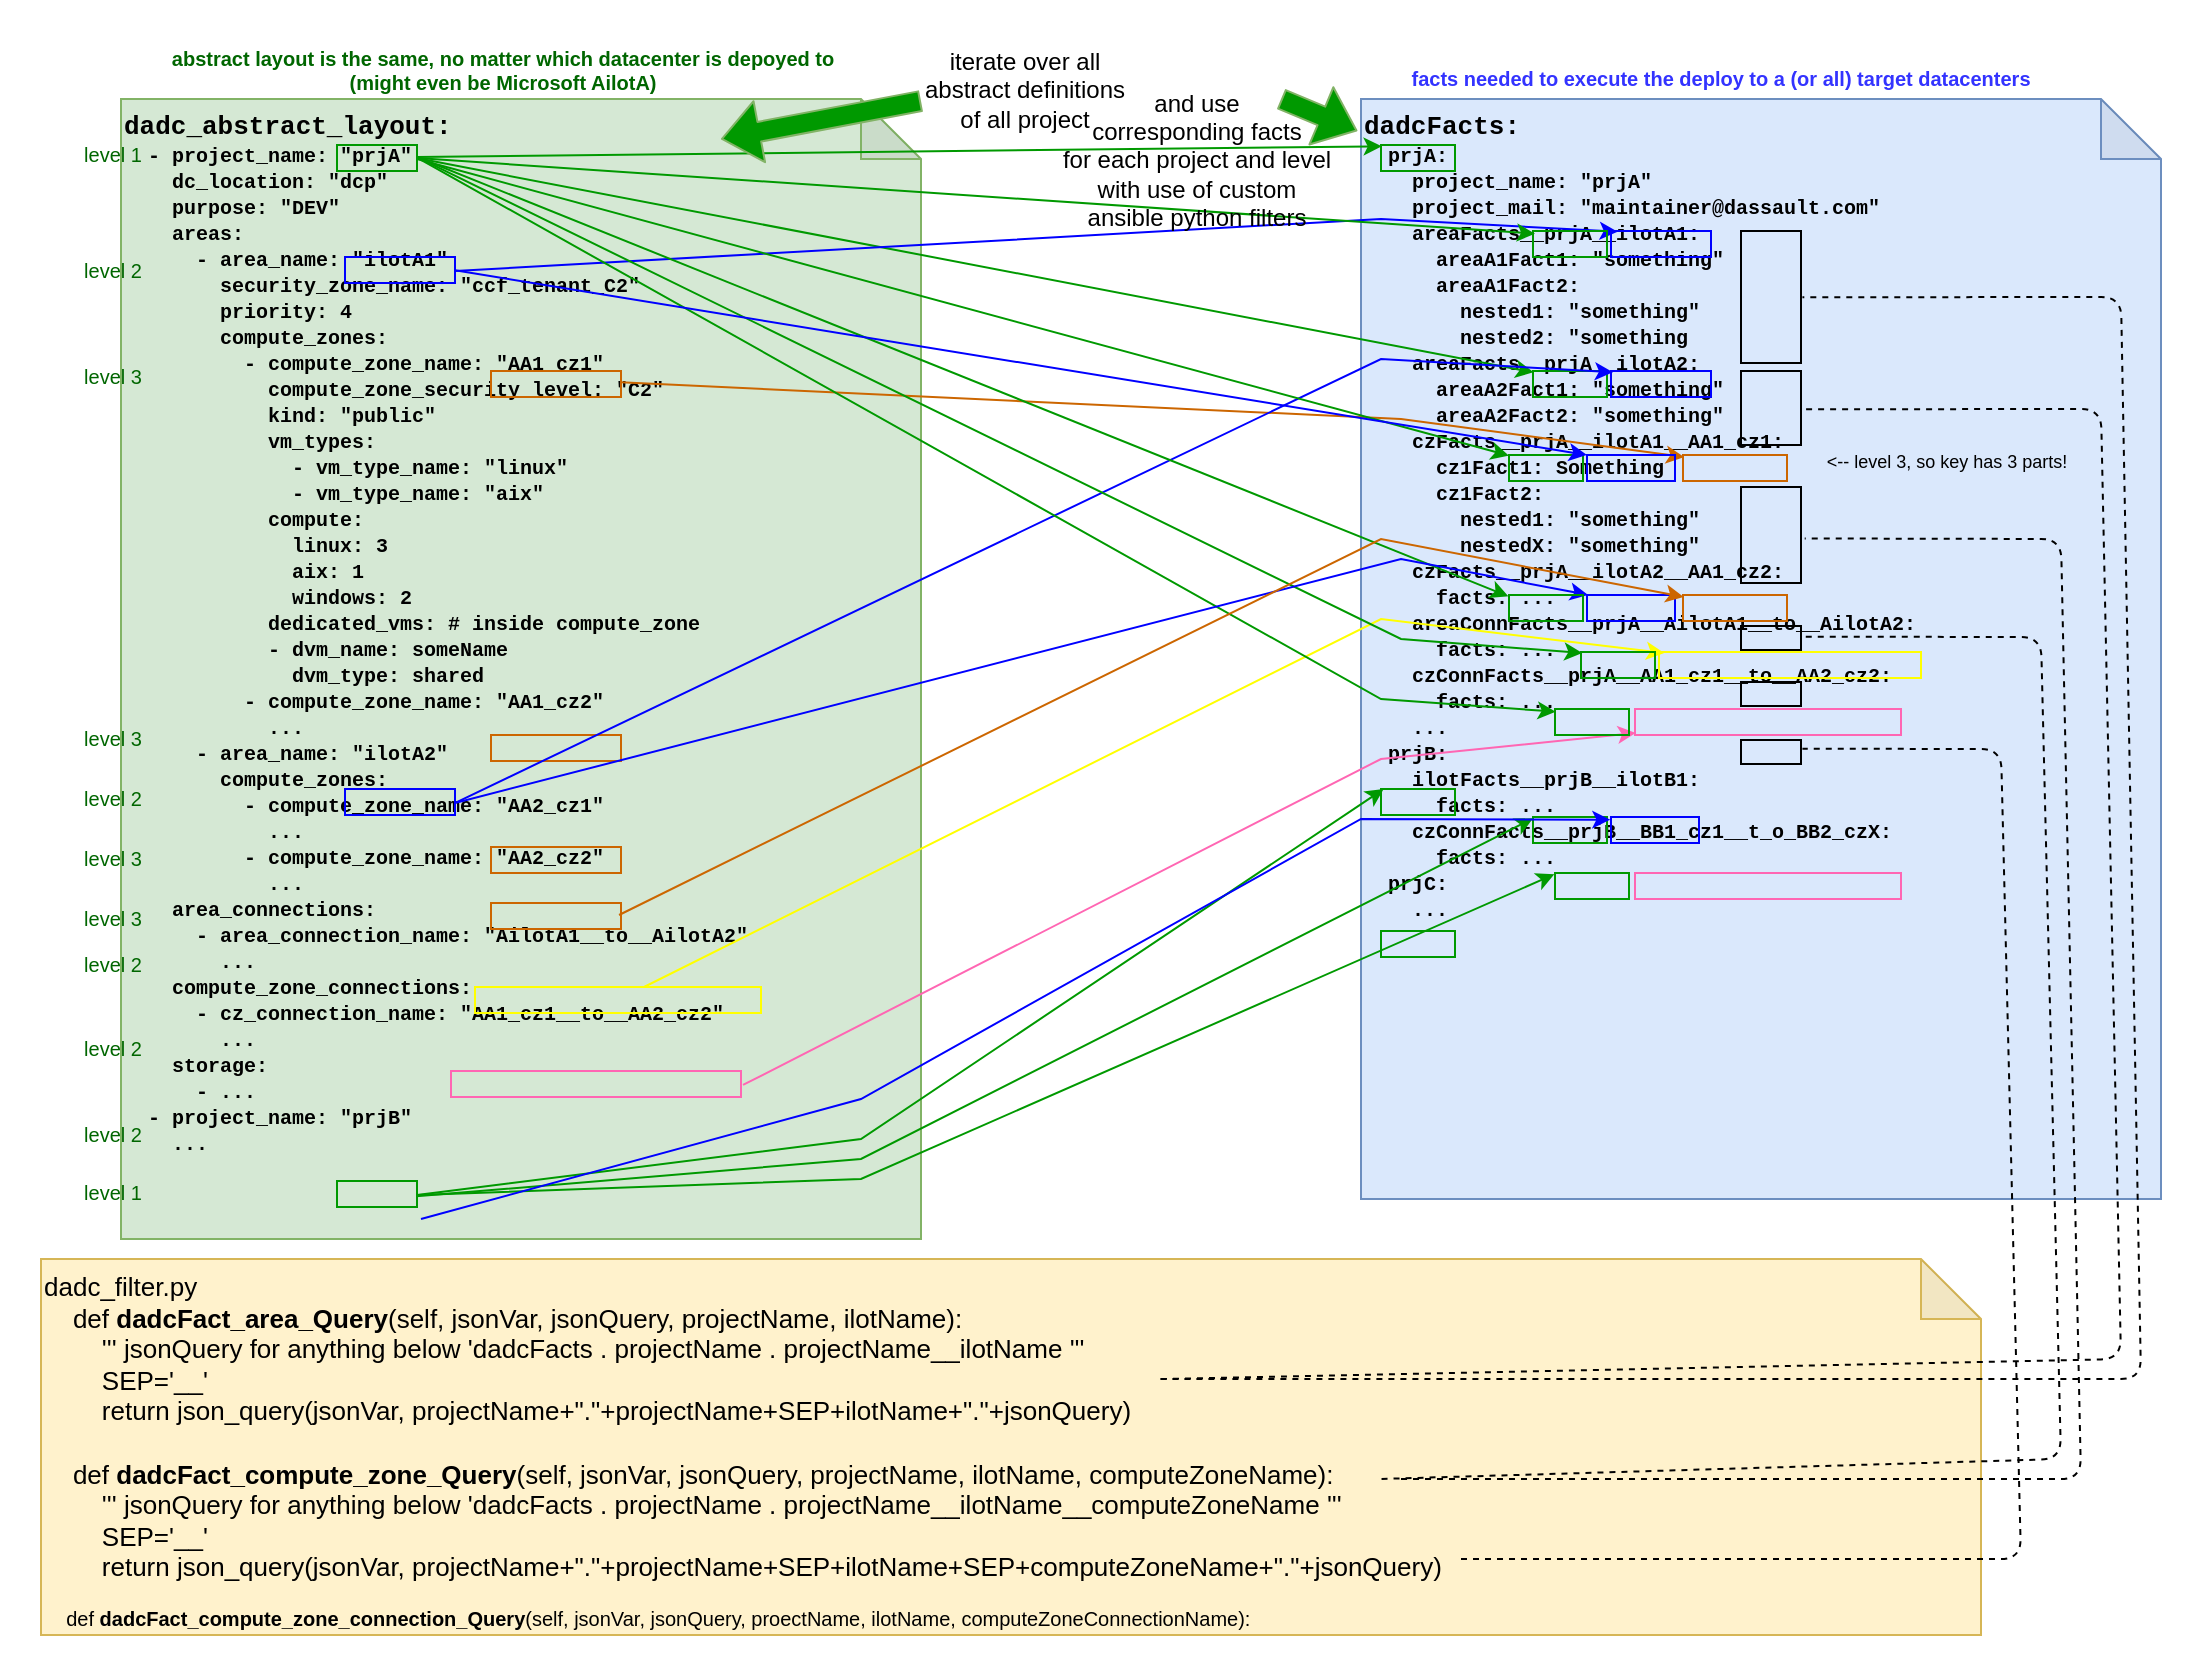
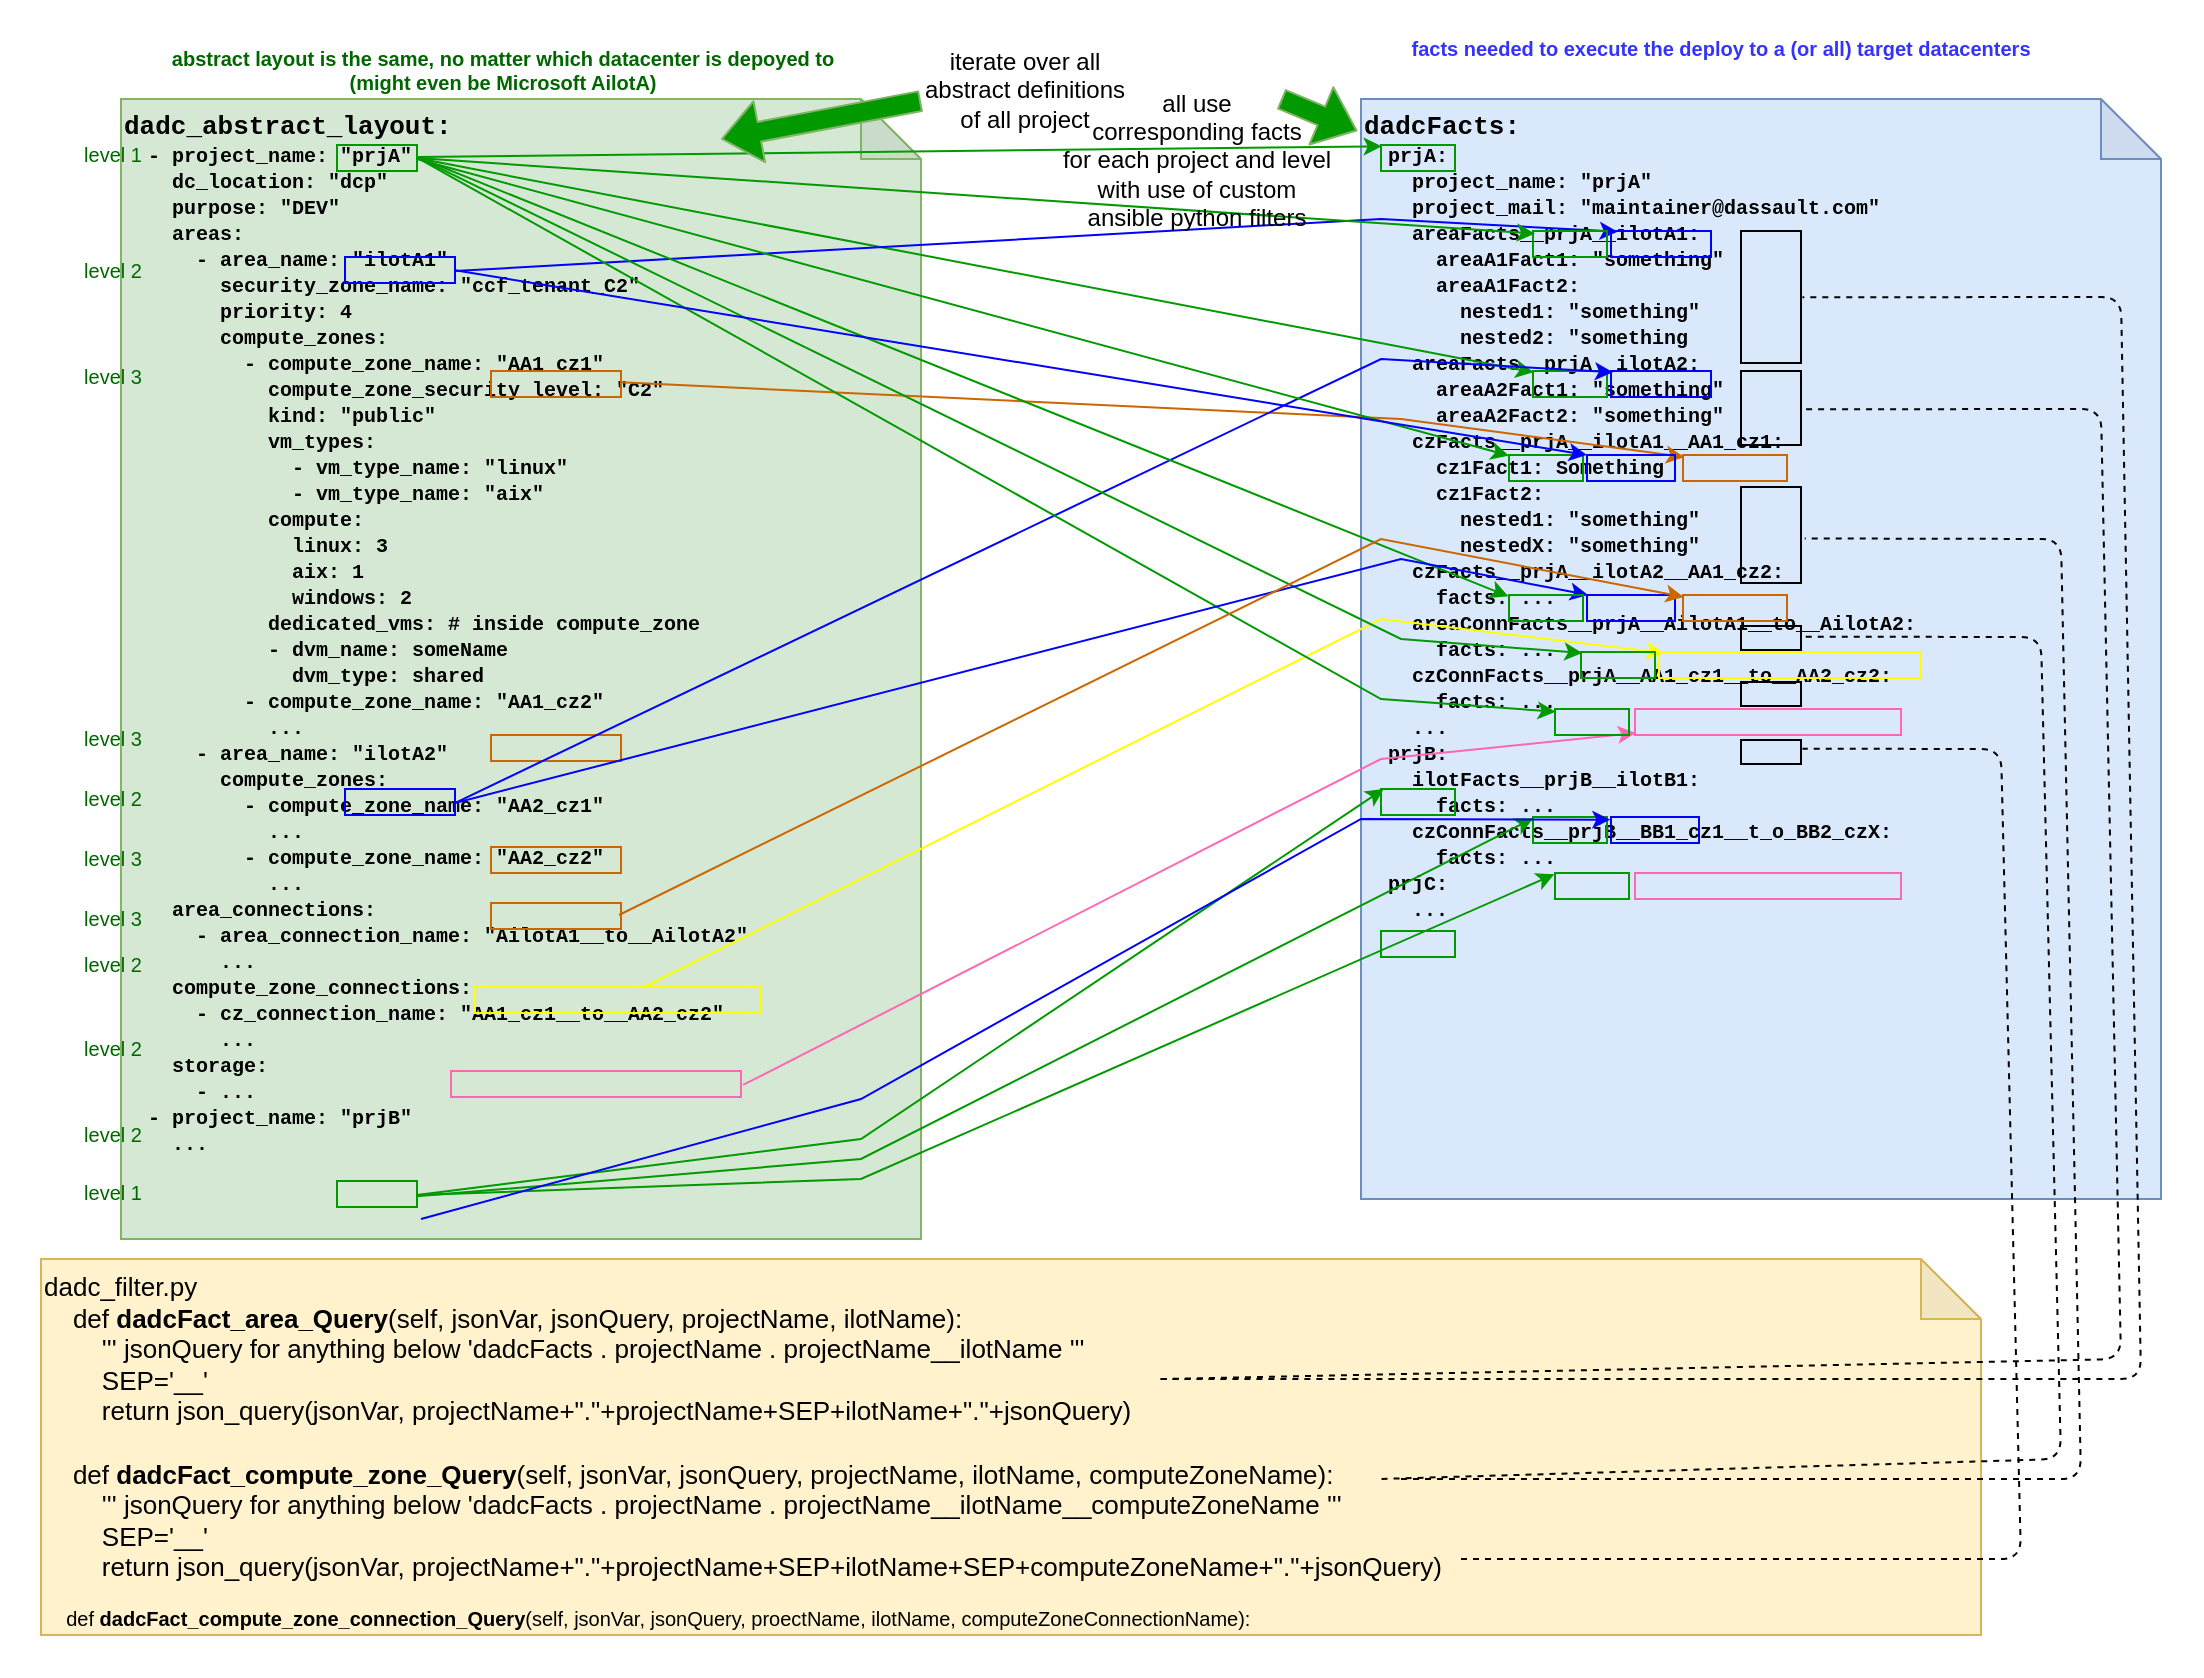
(1721, 79) -> (1721, 49)
(1198, 161) -> (1198, 161)
(1947, 463) -> none
